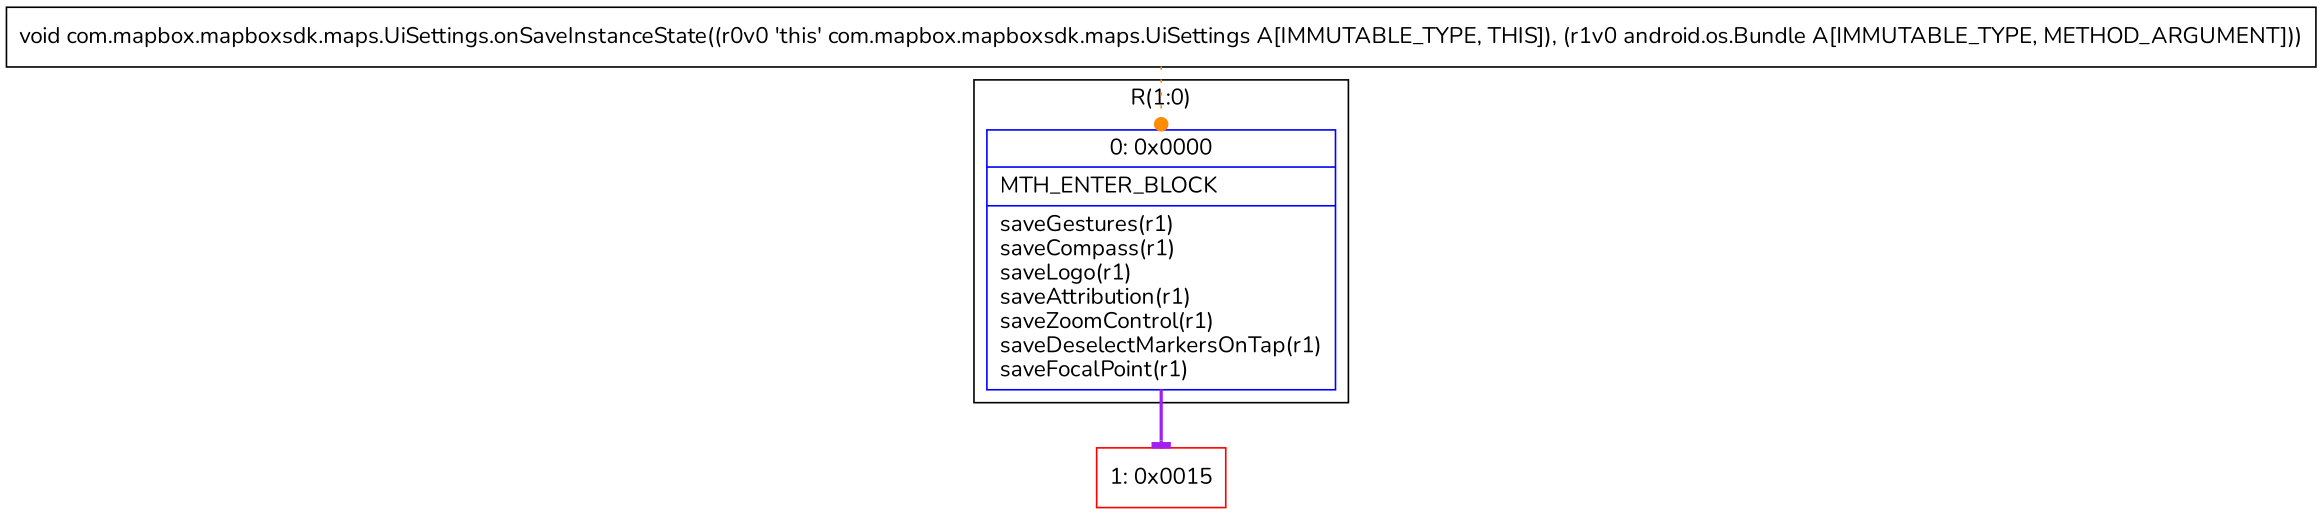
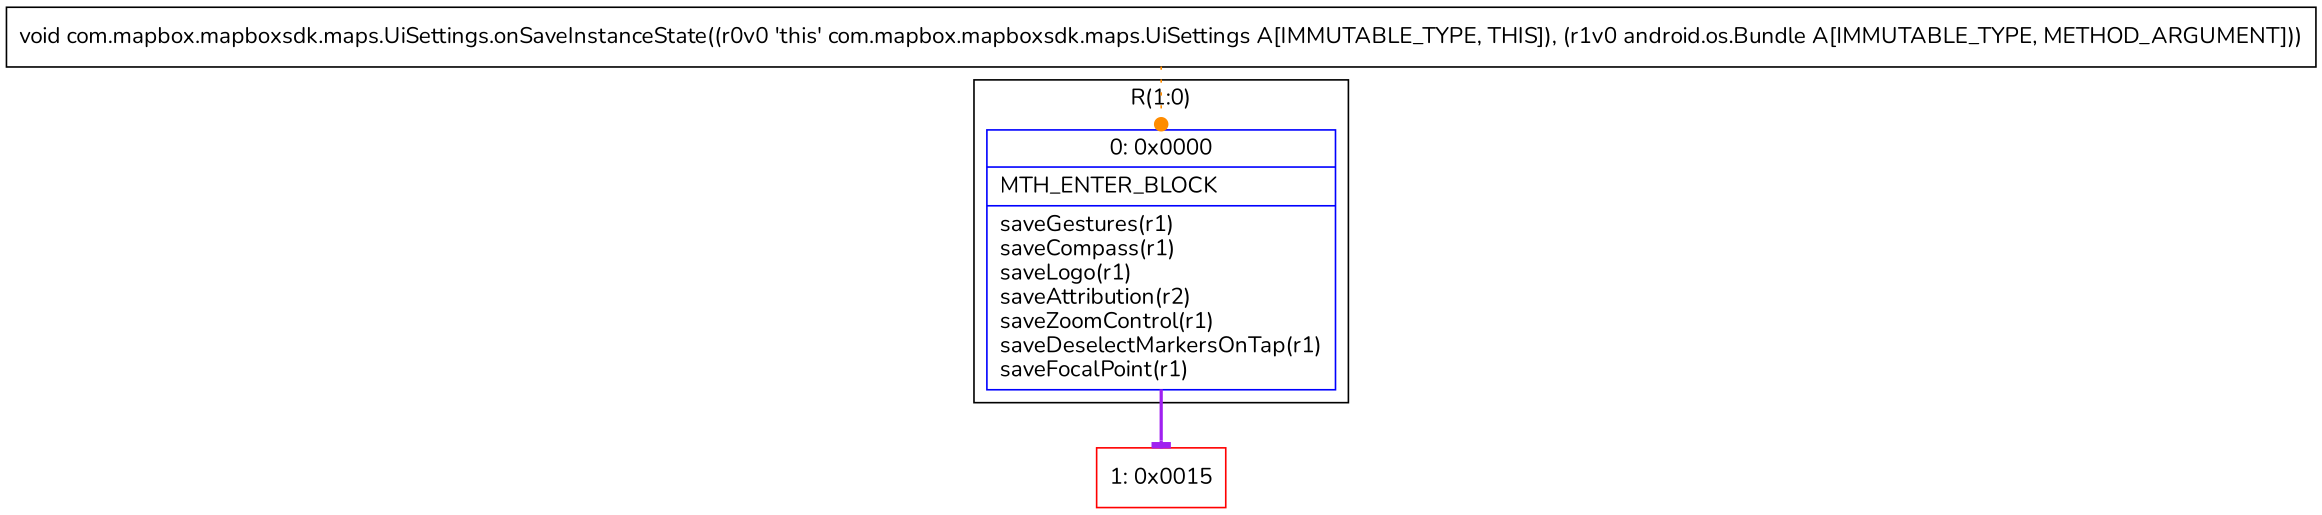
(1096, 297) -> (1096, 297)
